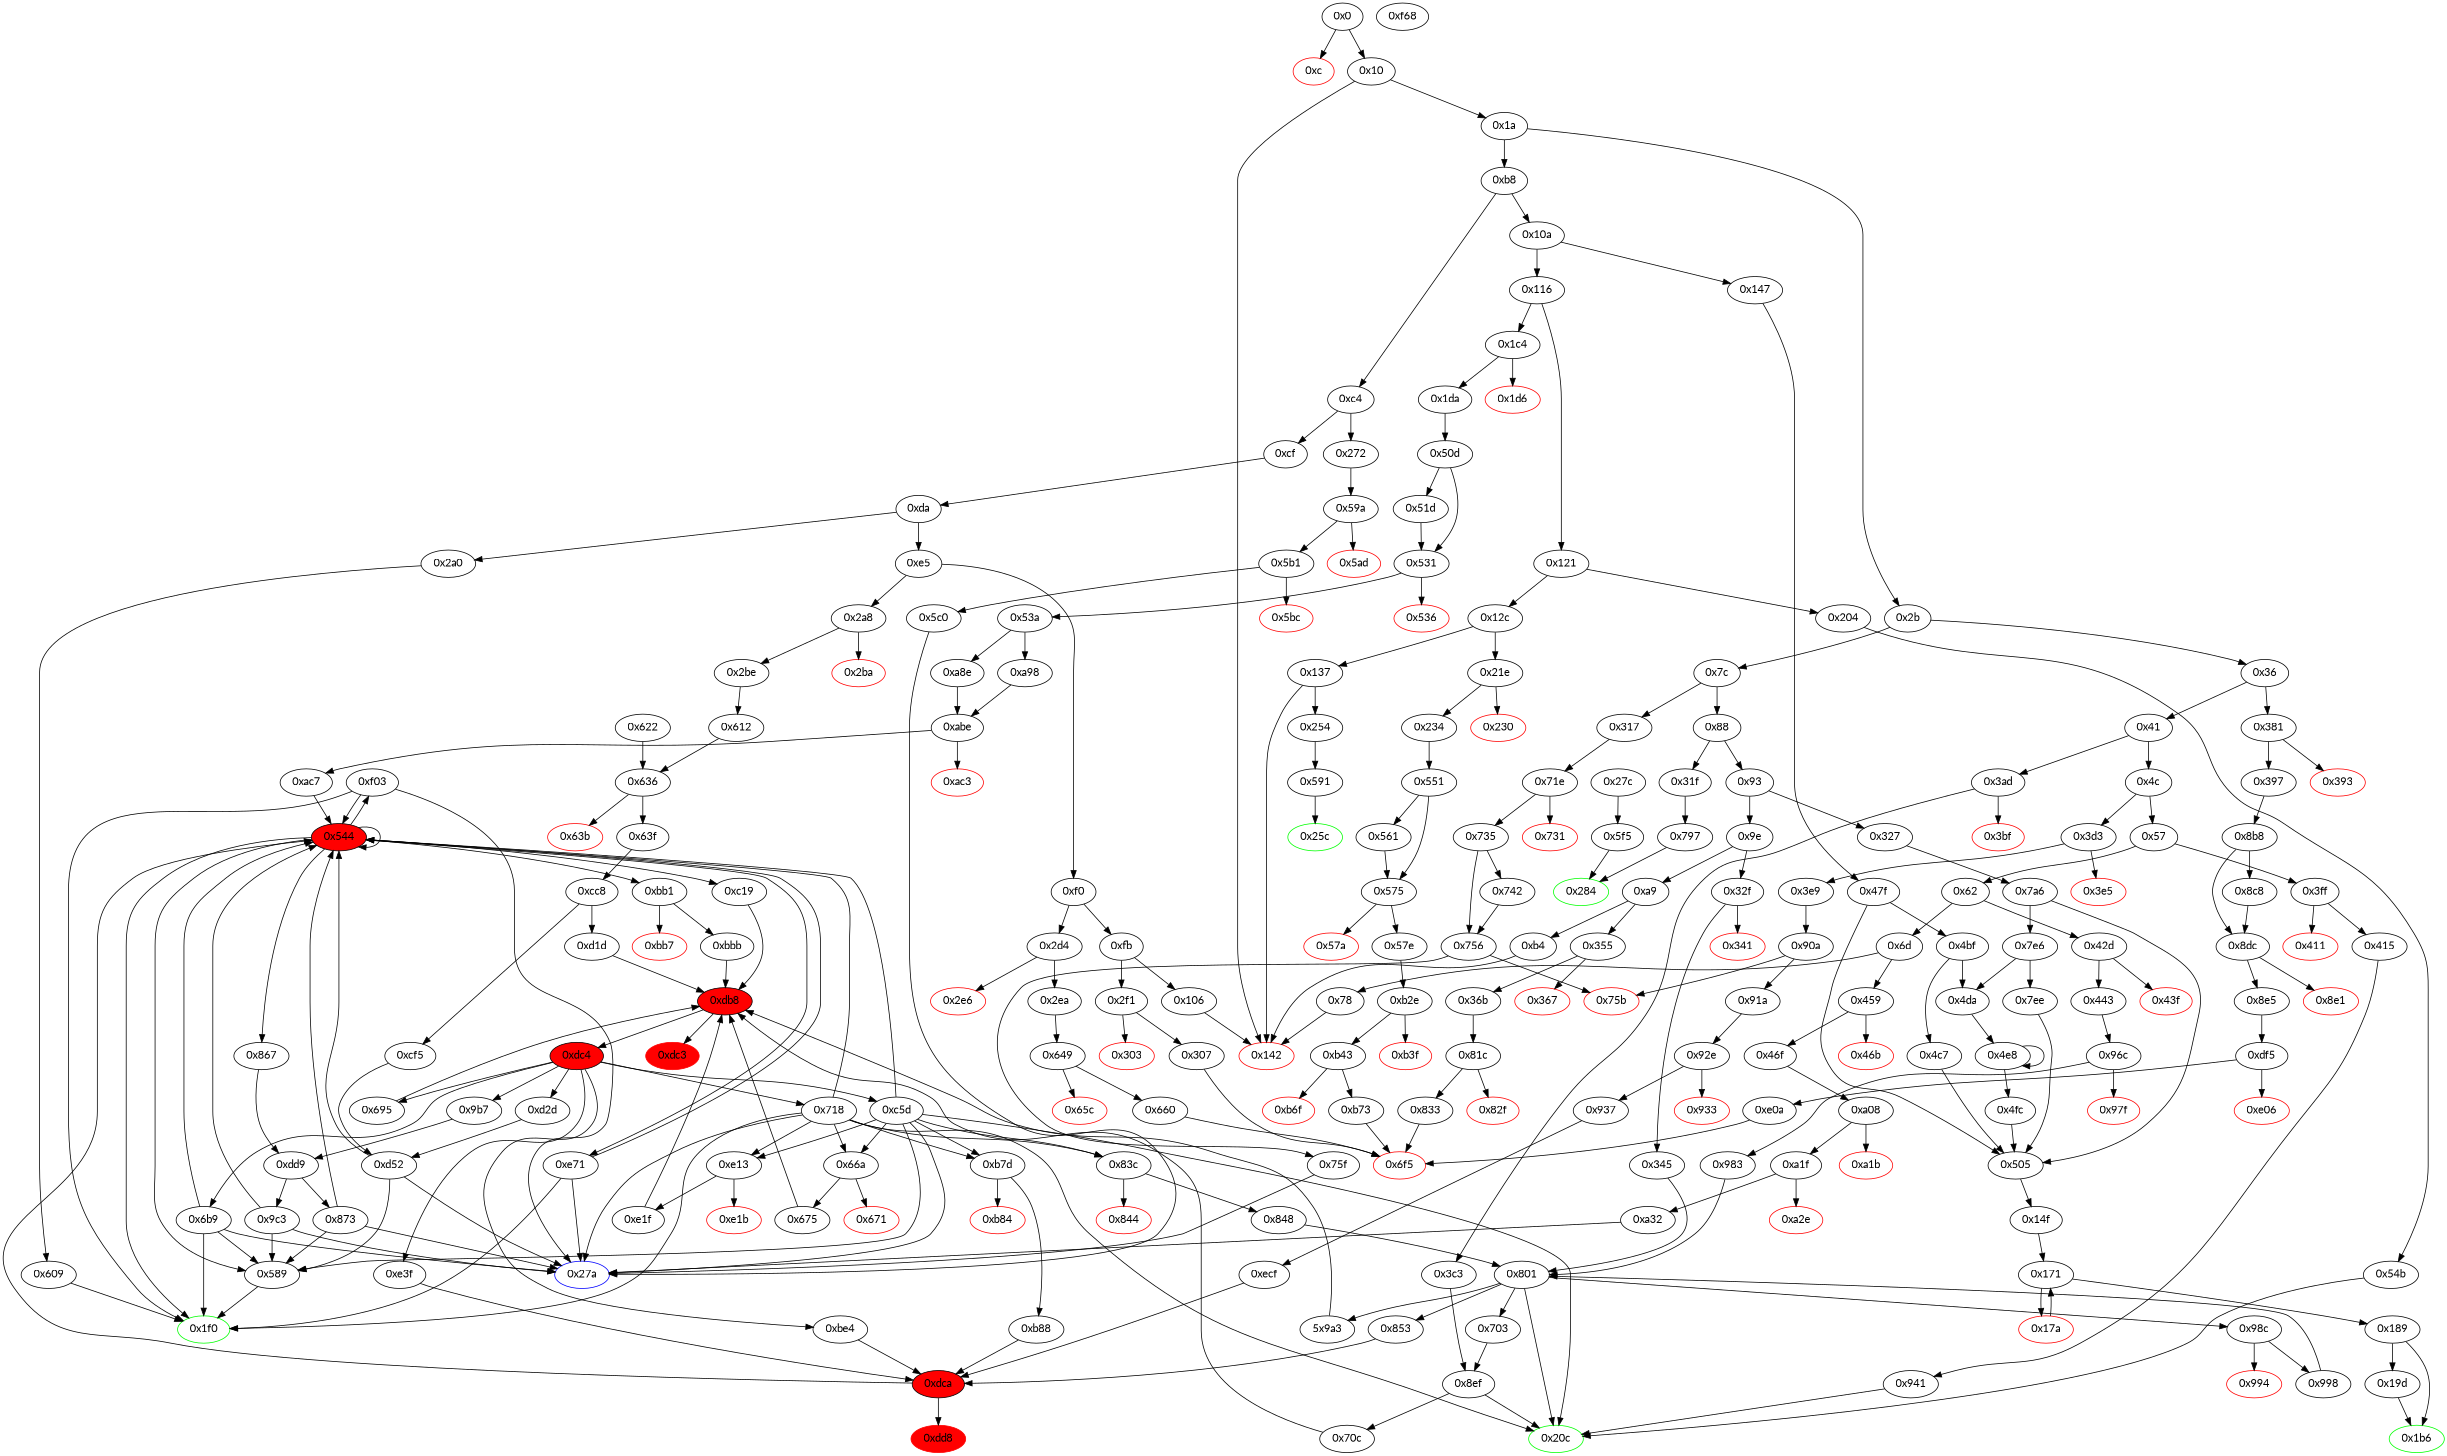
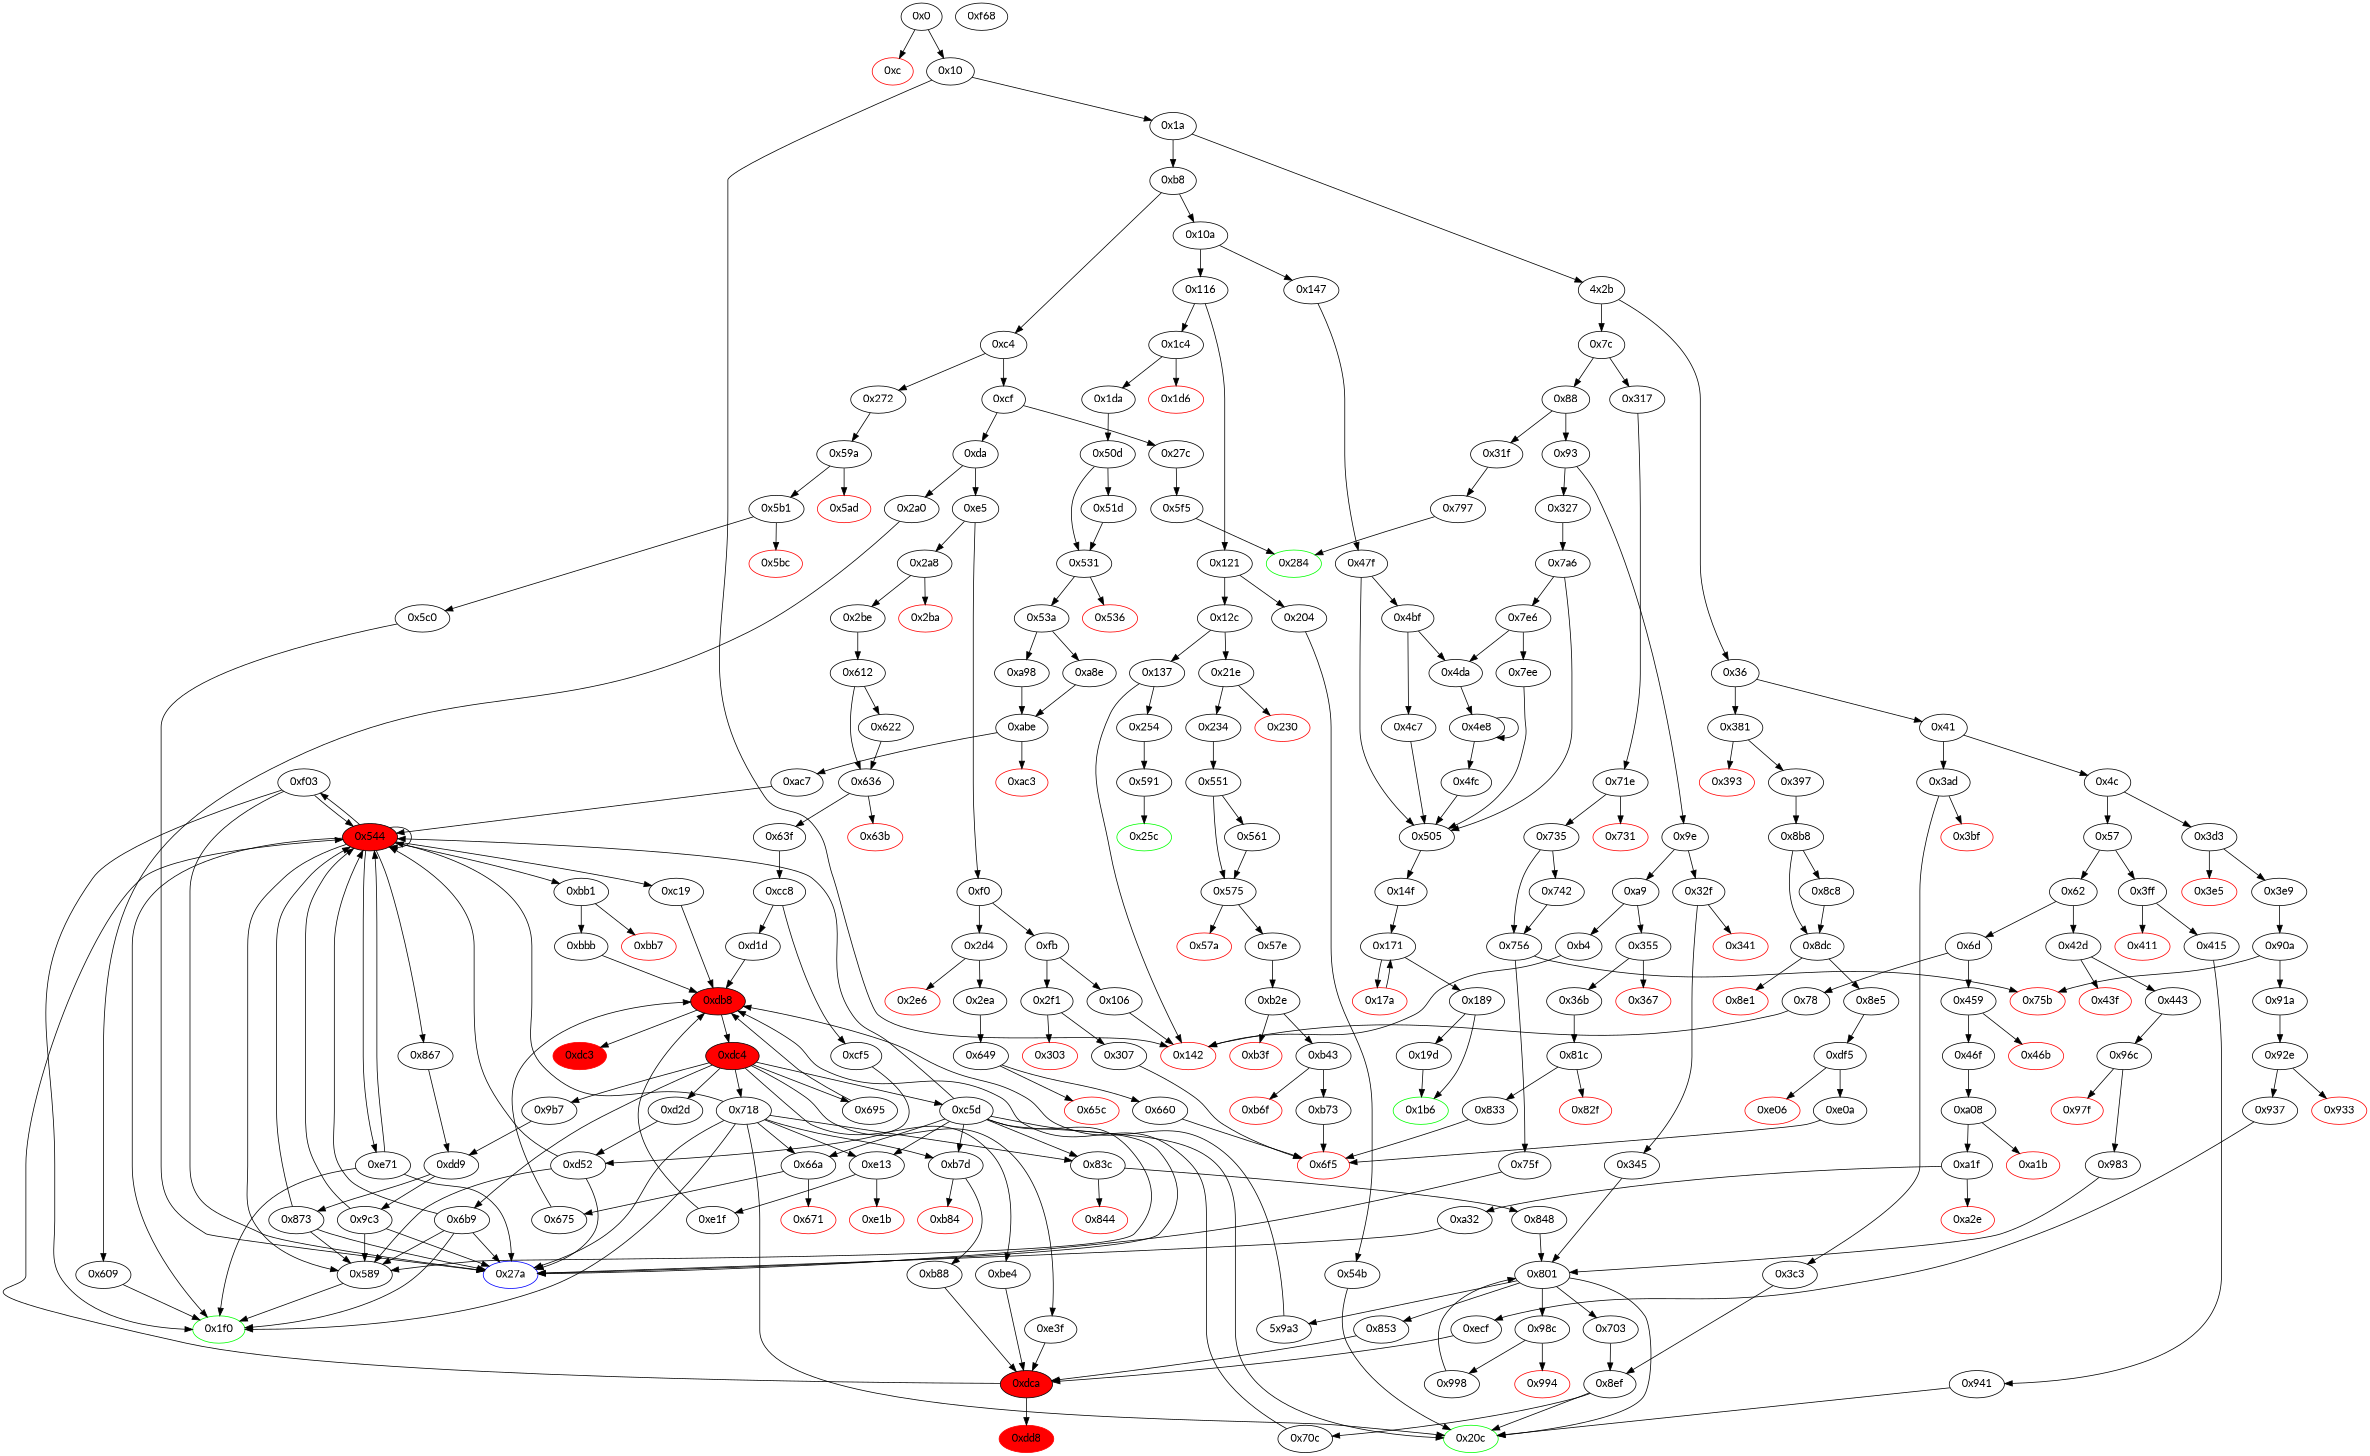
none -> (1086, 423)
(1908, 618) -> (1602, 290)
none -> (870, 697)
